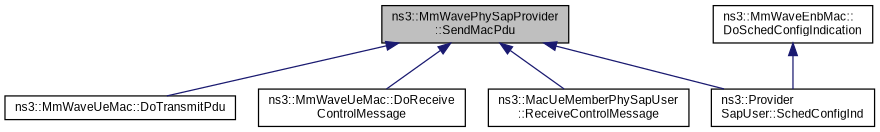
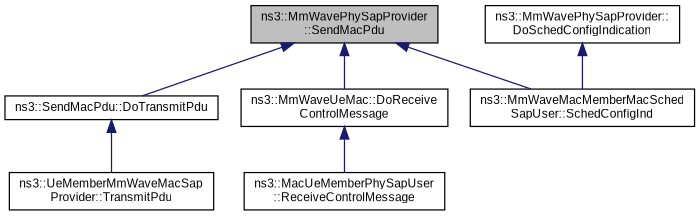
(793, 24) -> (582, 24)
(537, 70) -> (344, 156)
(120, 108) -> (112, 108)
(793, 108) -> (582, 108)
none -> (112, 191)
